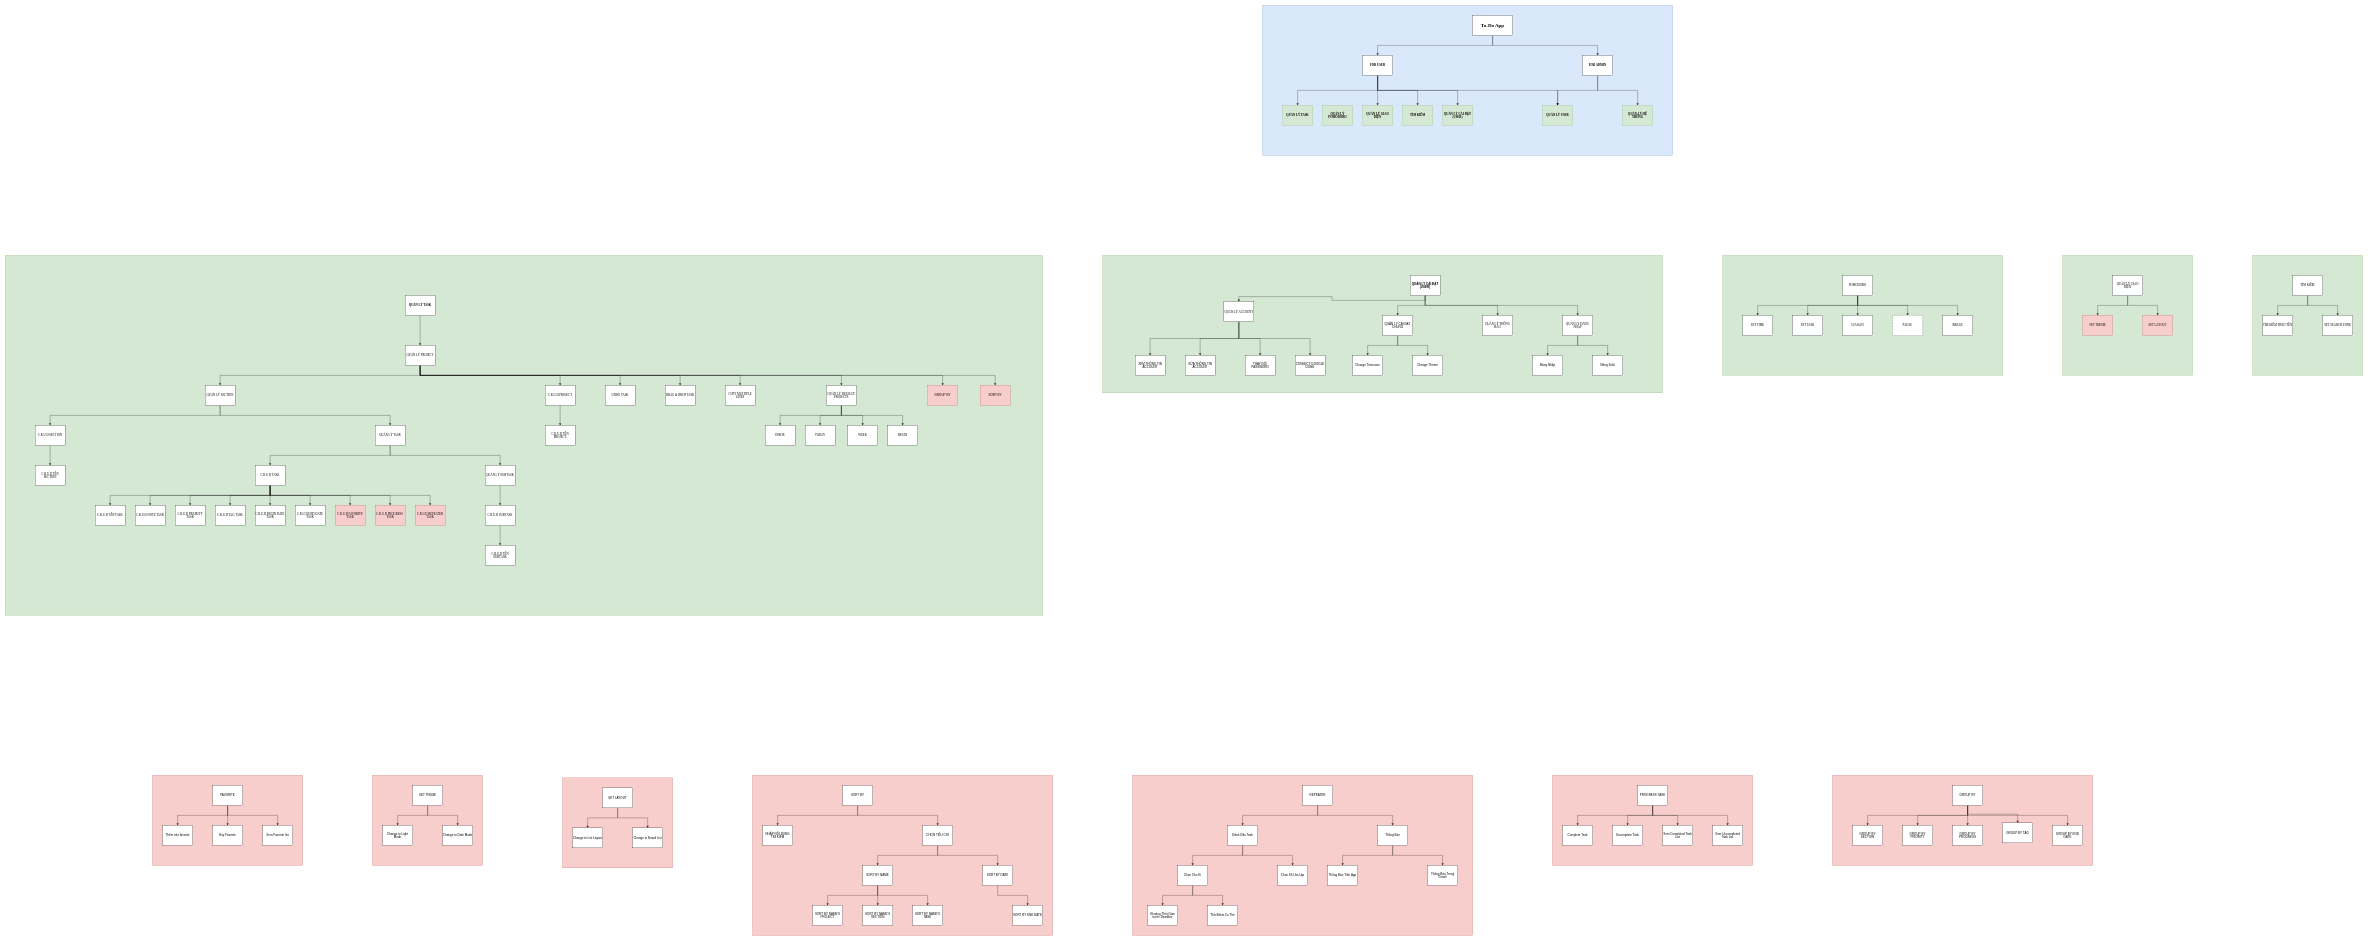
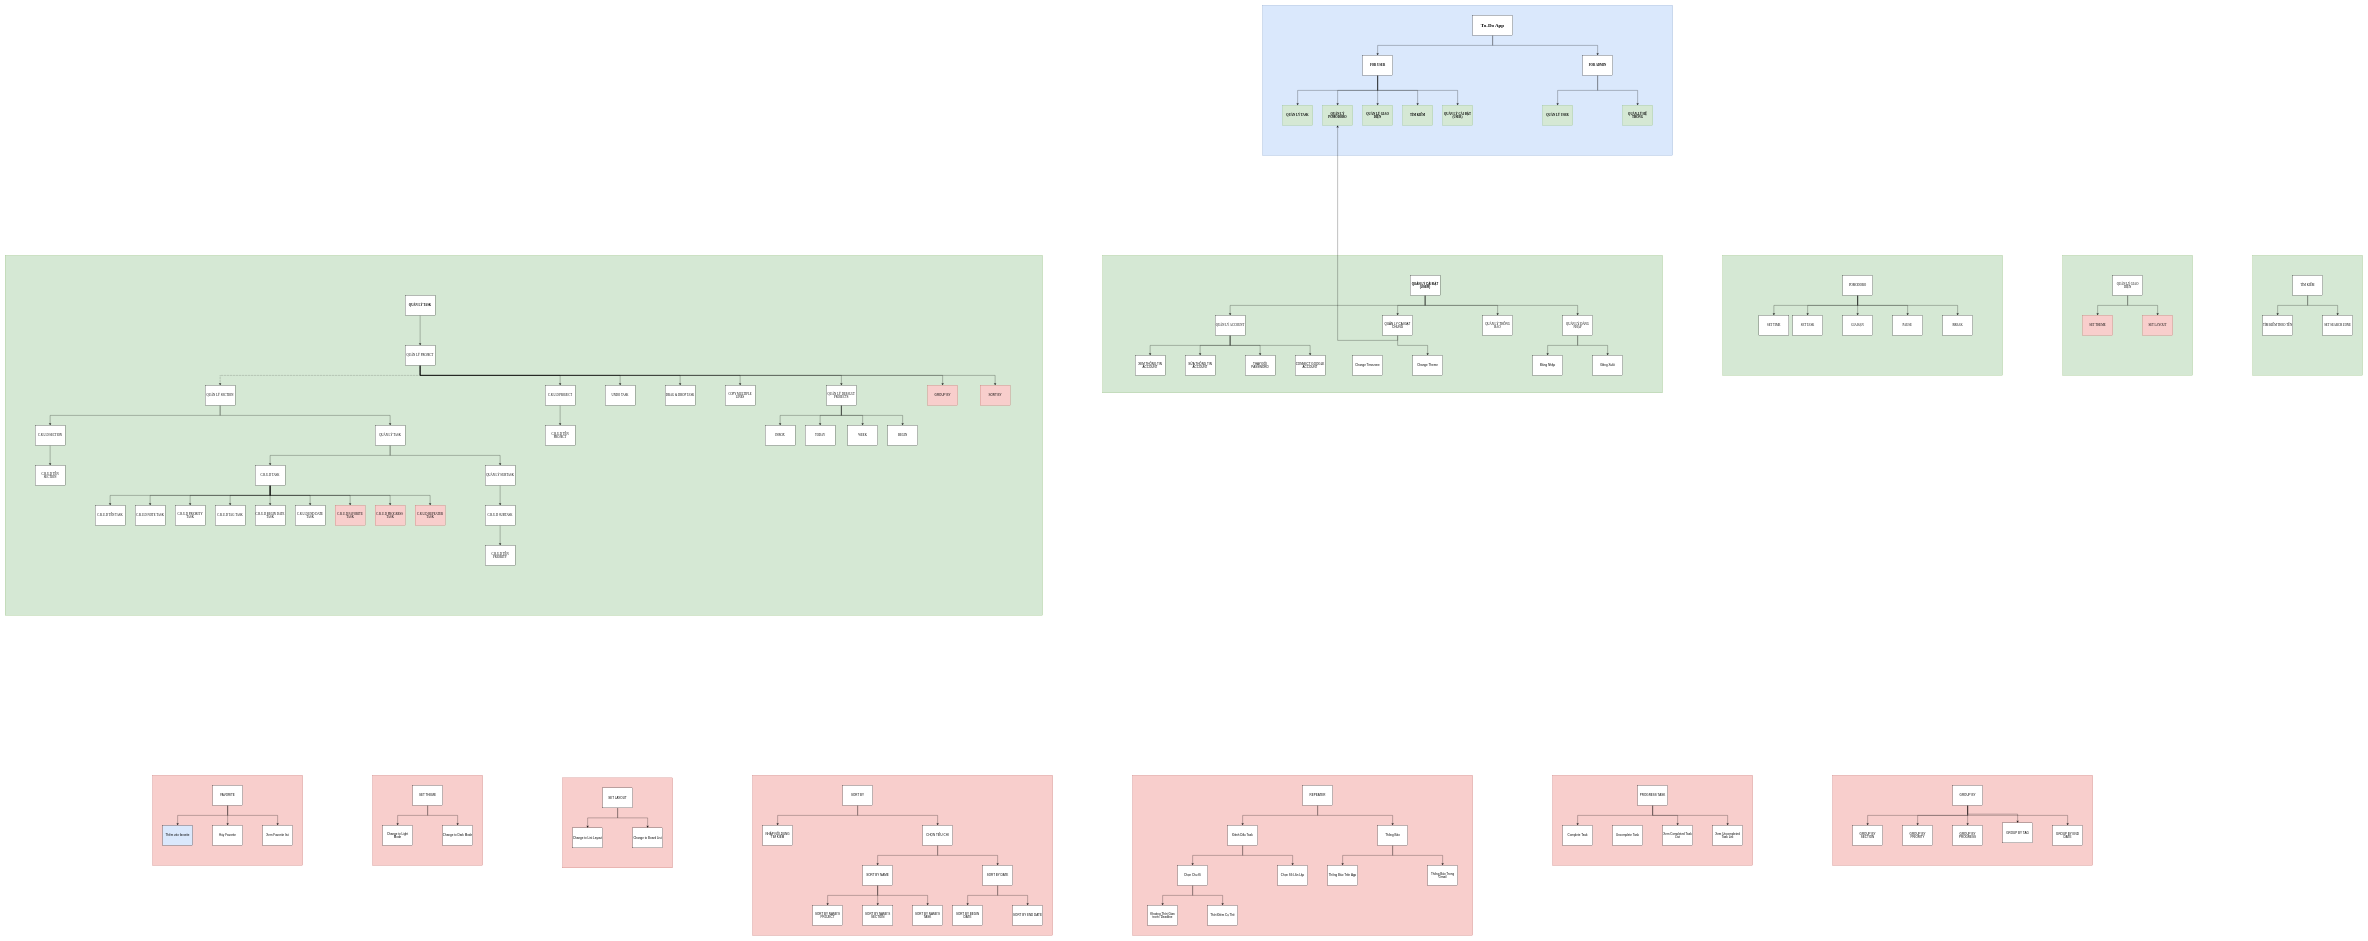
(1507, 90) -> (1338, 103)
(1239, 311) -> (1230, 325)
(1758, 325) -> (1774, 325)
(1908, 325) -> (1908, 325)
(1368, 352) -> (1338, 128)
(1310, 365) -> (1310, 365)
(315, 375) -> (315, 375)
(500, 555) -> (500, 555)
(1628, 822) -> none
(178, 835) -> (178, 835)
none -> (968, 902)
none -> (968, 915)
